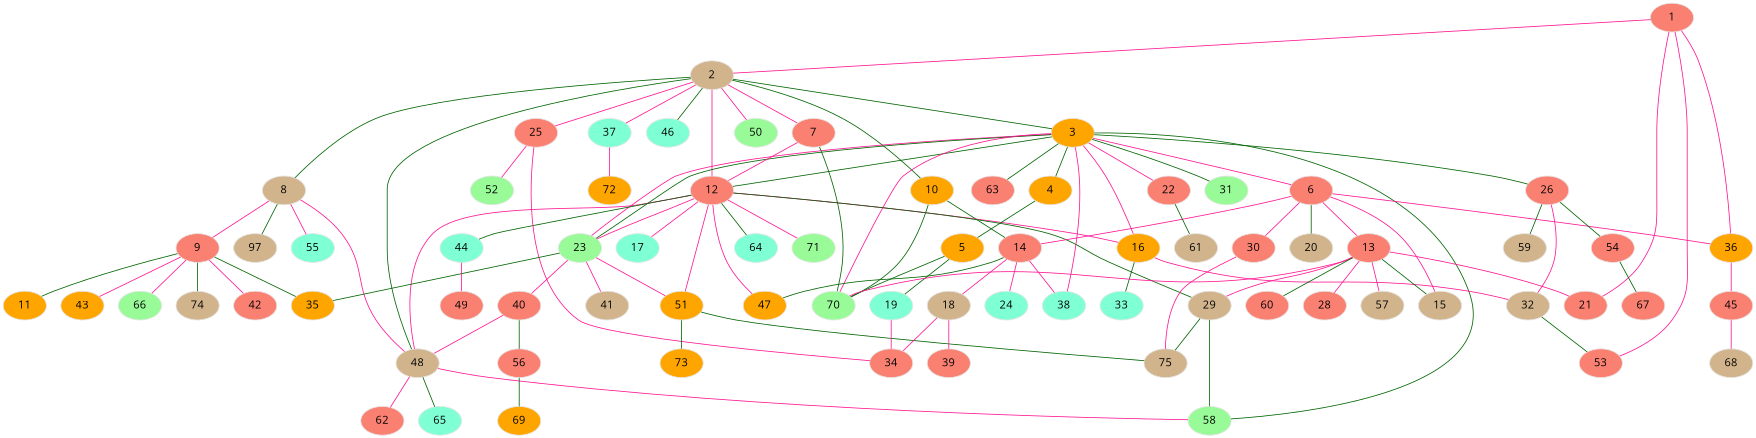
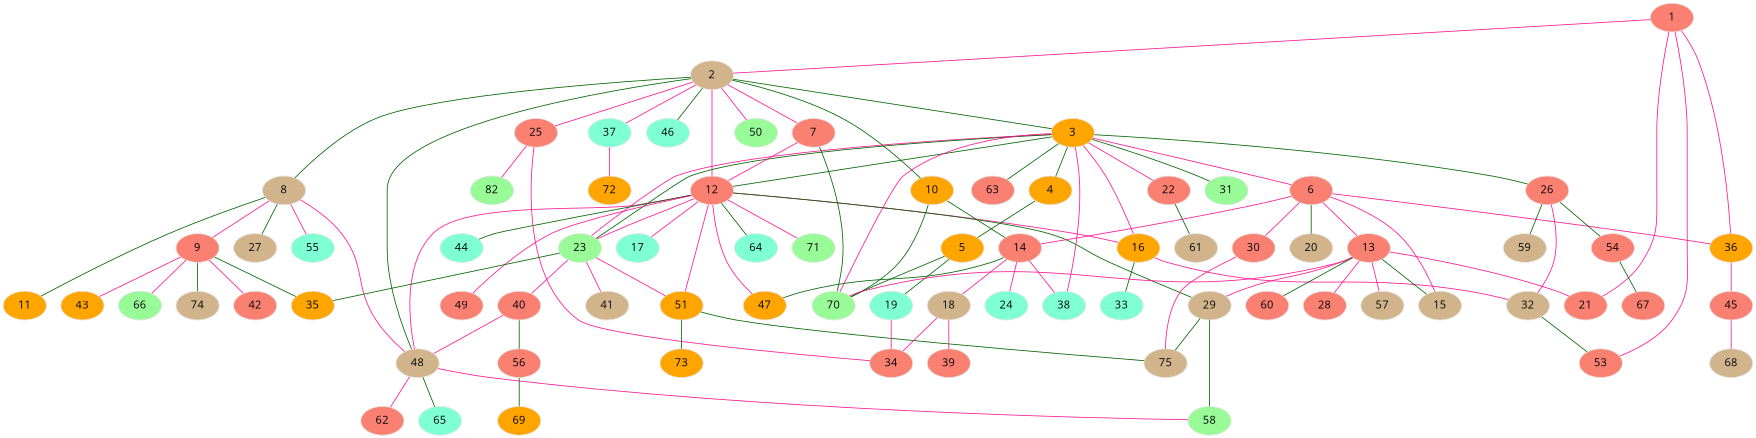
(492, 190) -> (492, 190)
(1436, 238) -> none
(255, 248) -> (255, 248)
(109, 273) -> (151, 242)
(462, 279) -> (573, 225)
